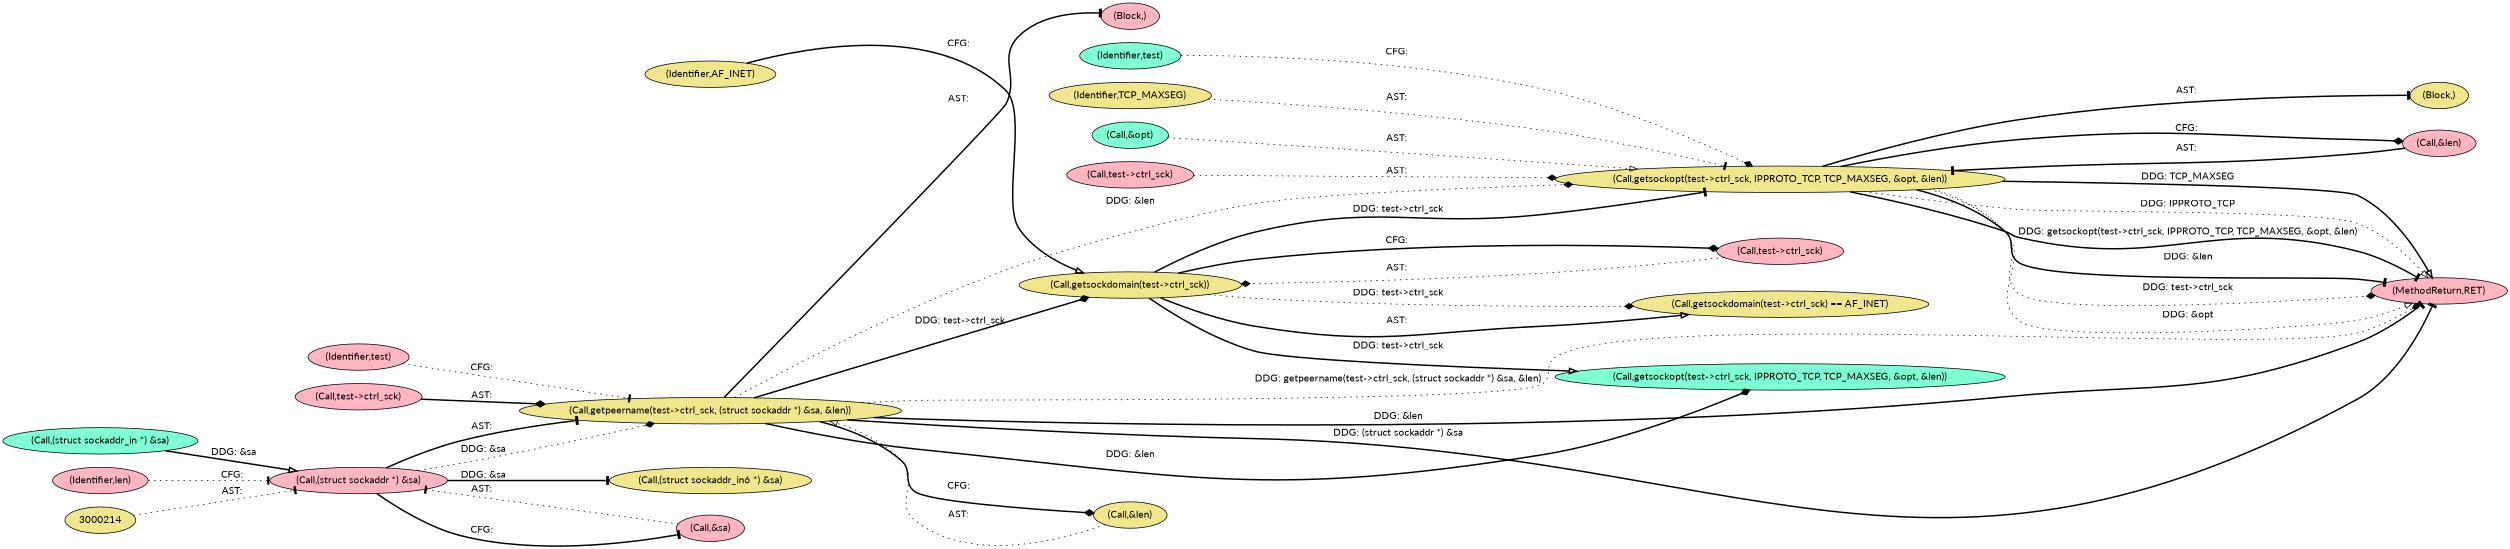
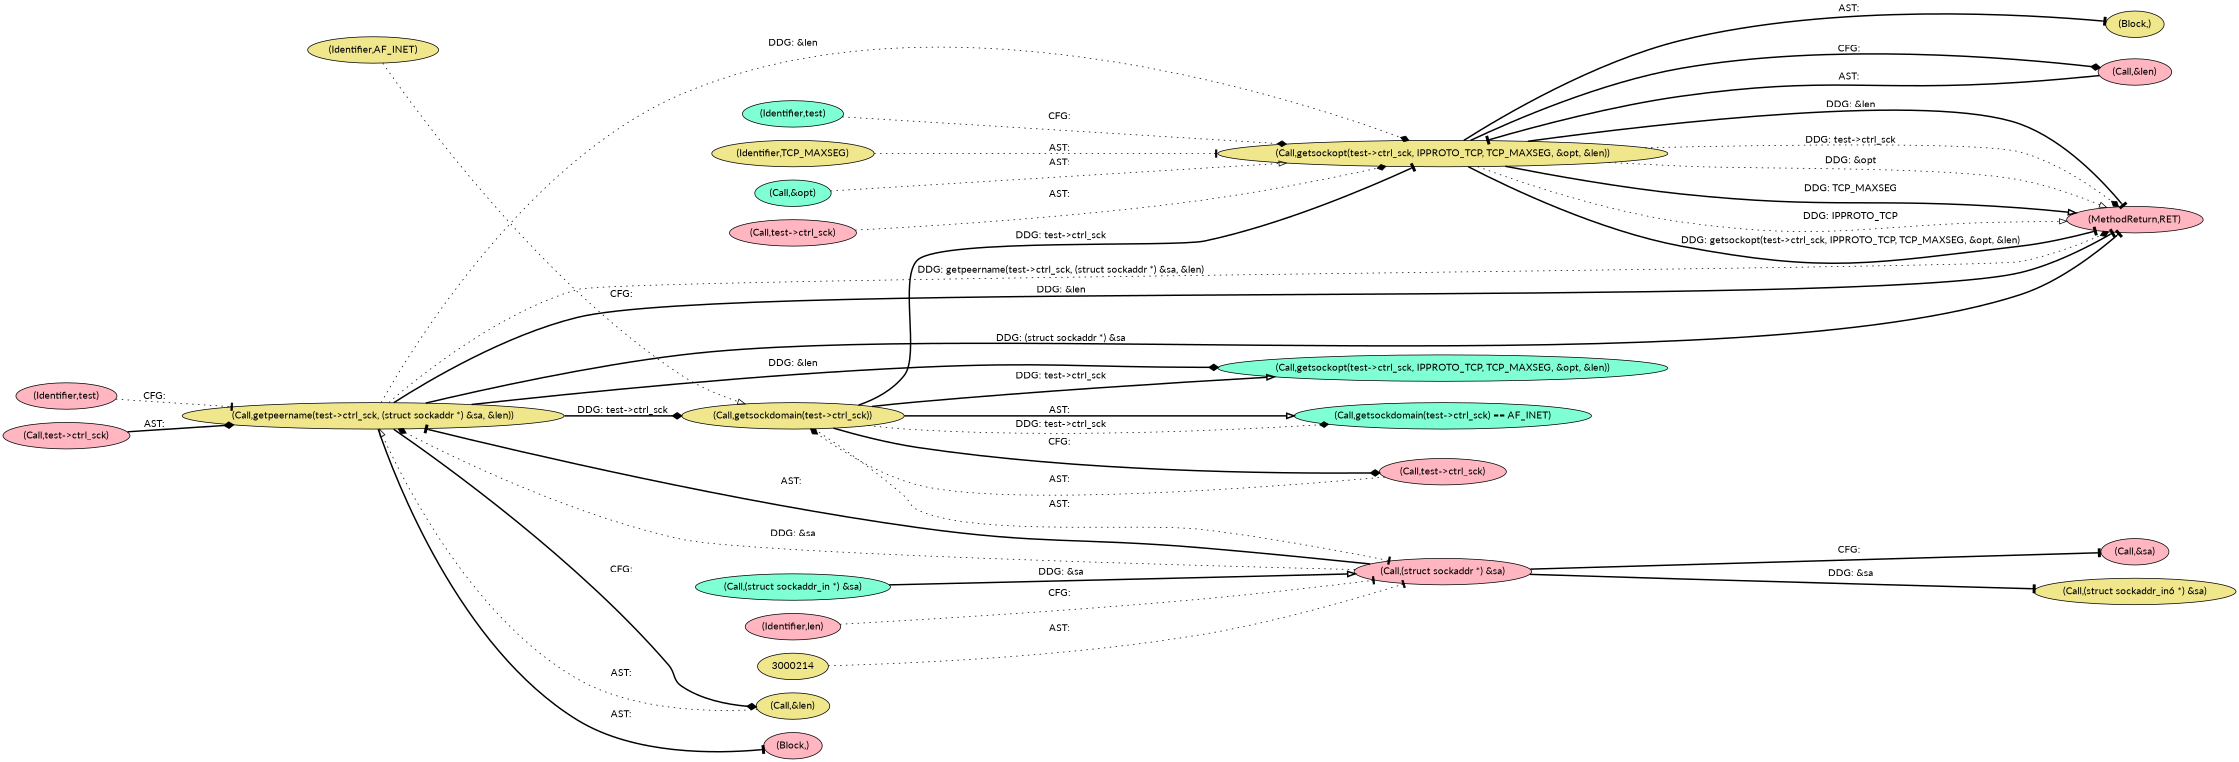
(982, 73) -> (540, 255)
(1780, 304) -> (1443, 416)
(553, 507) -> (1087, 527)
